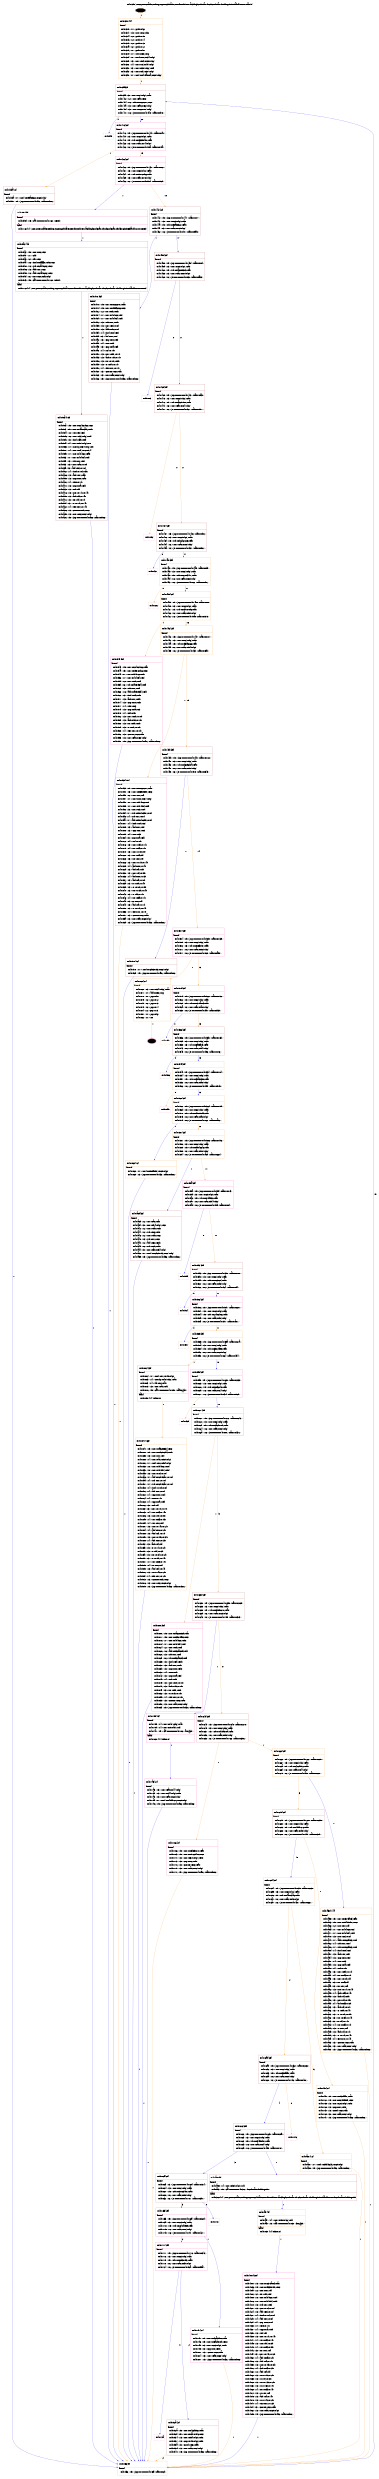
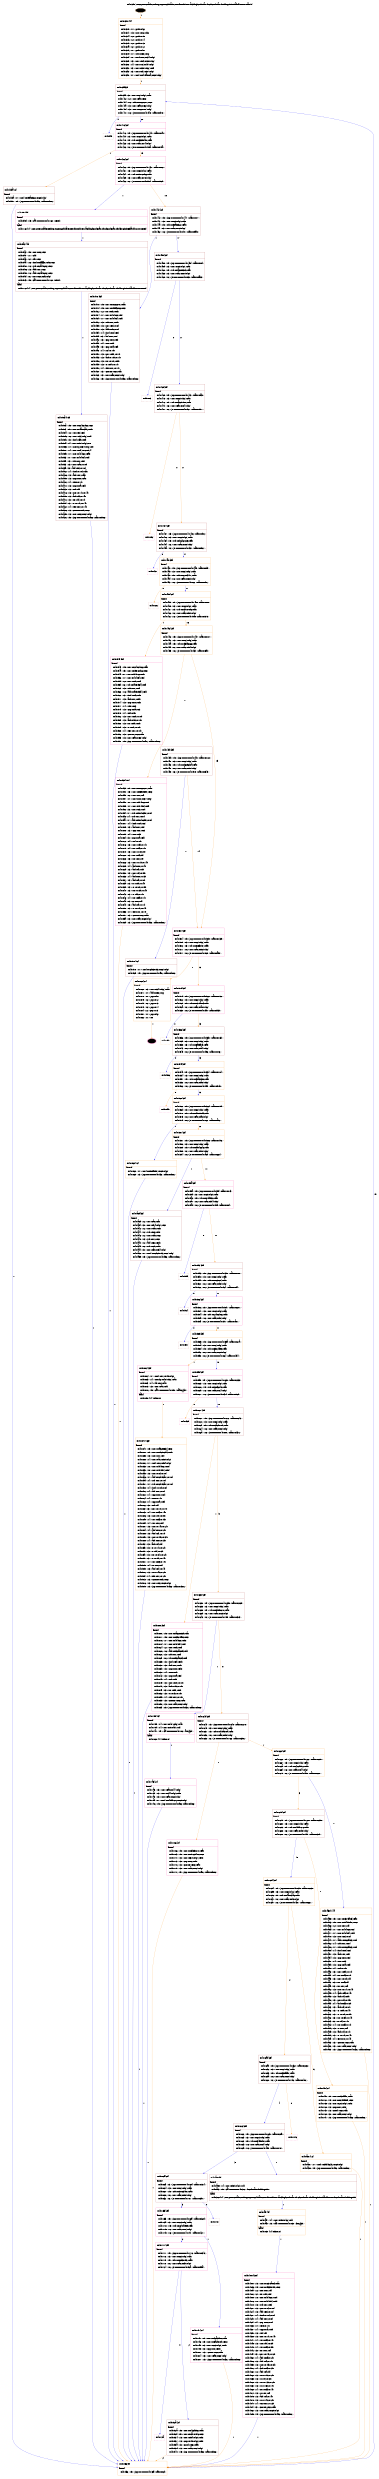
(186, 700) -> (216, 790)
